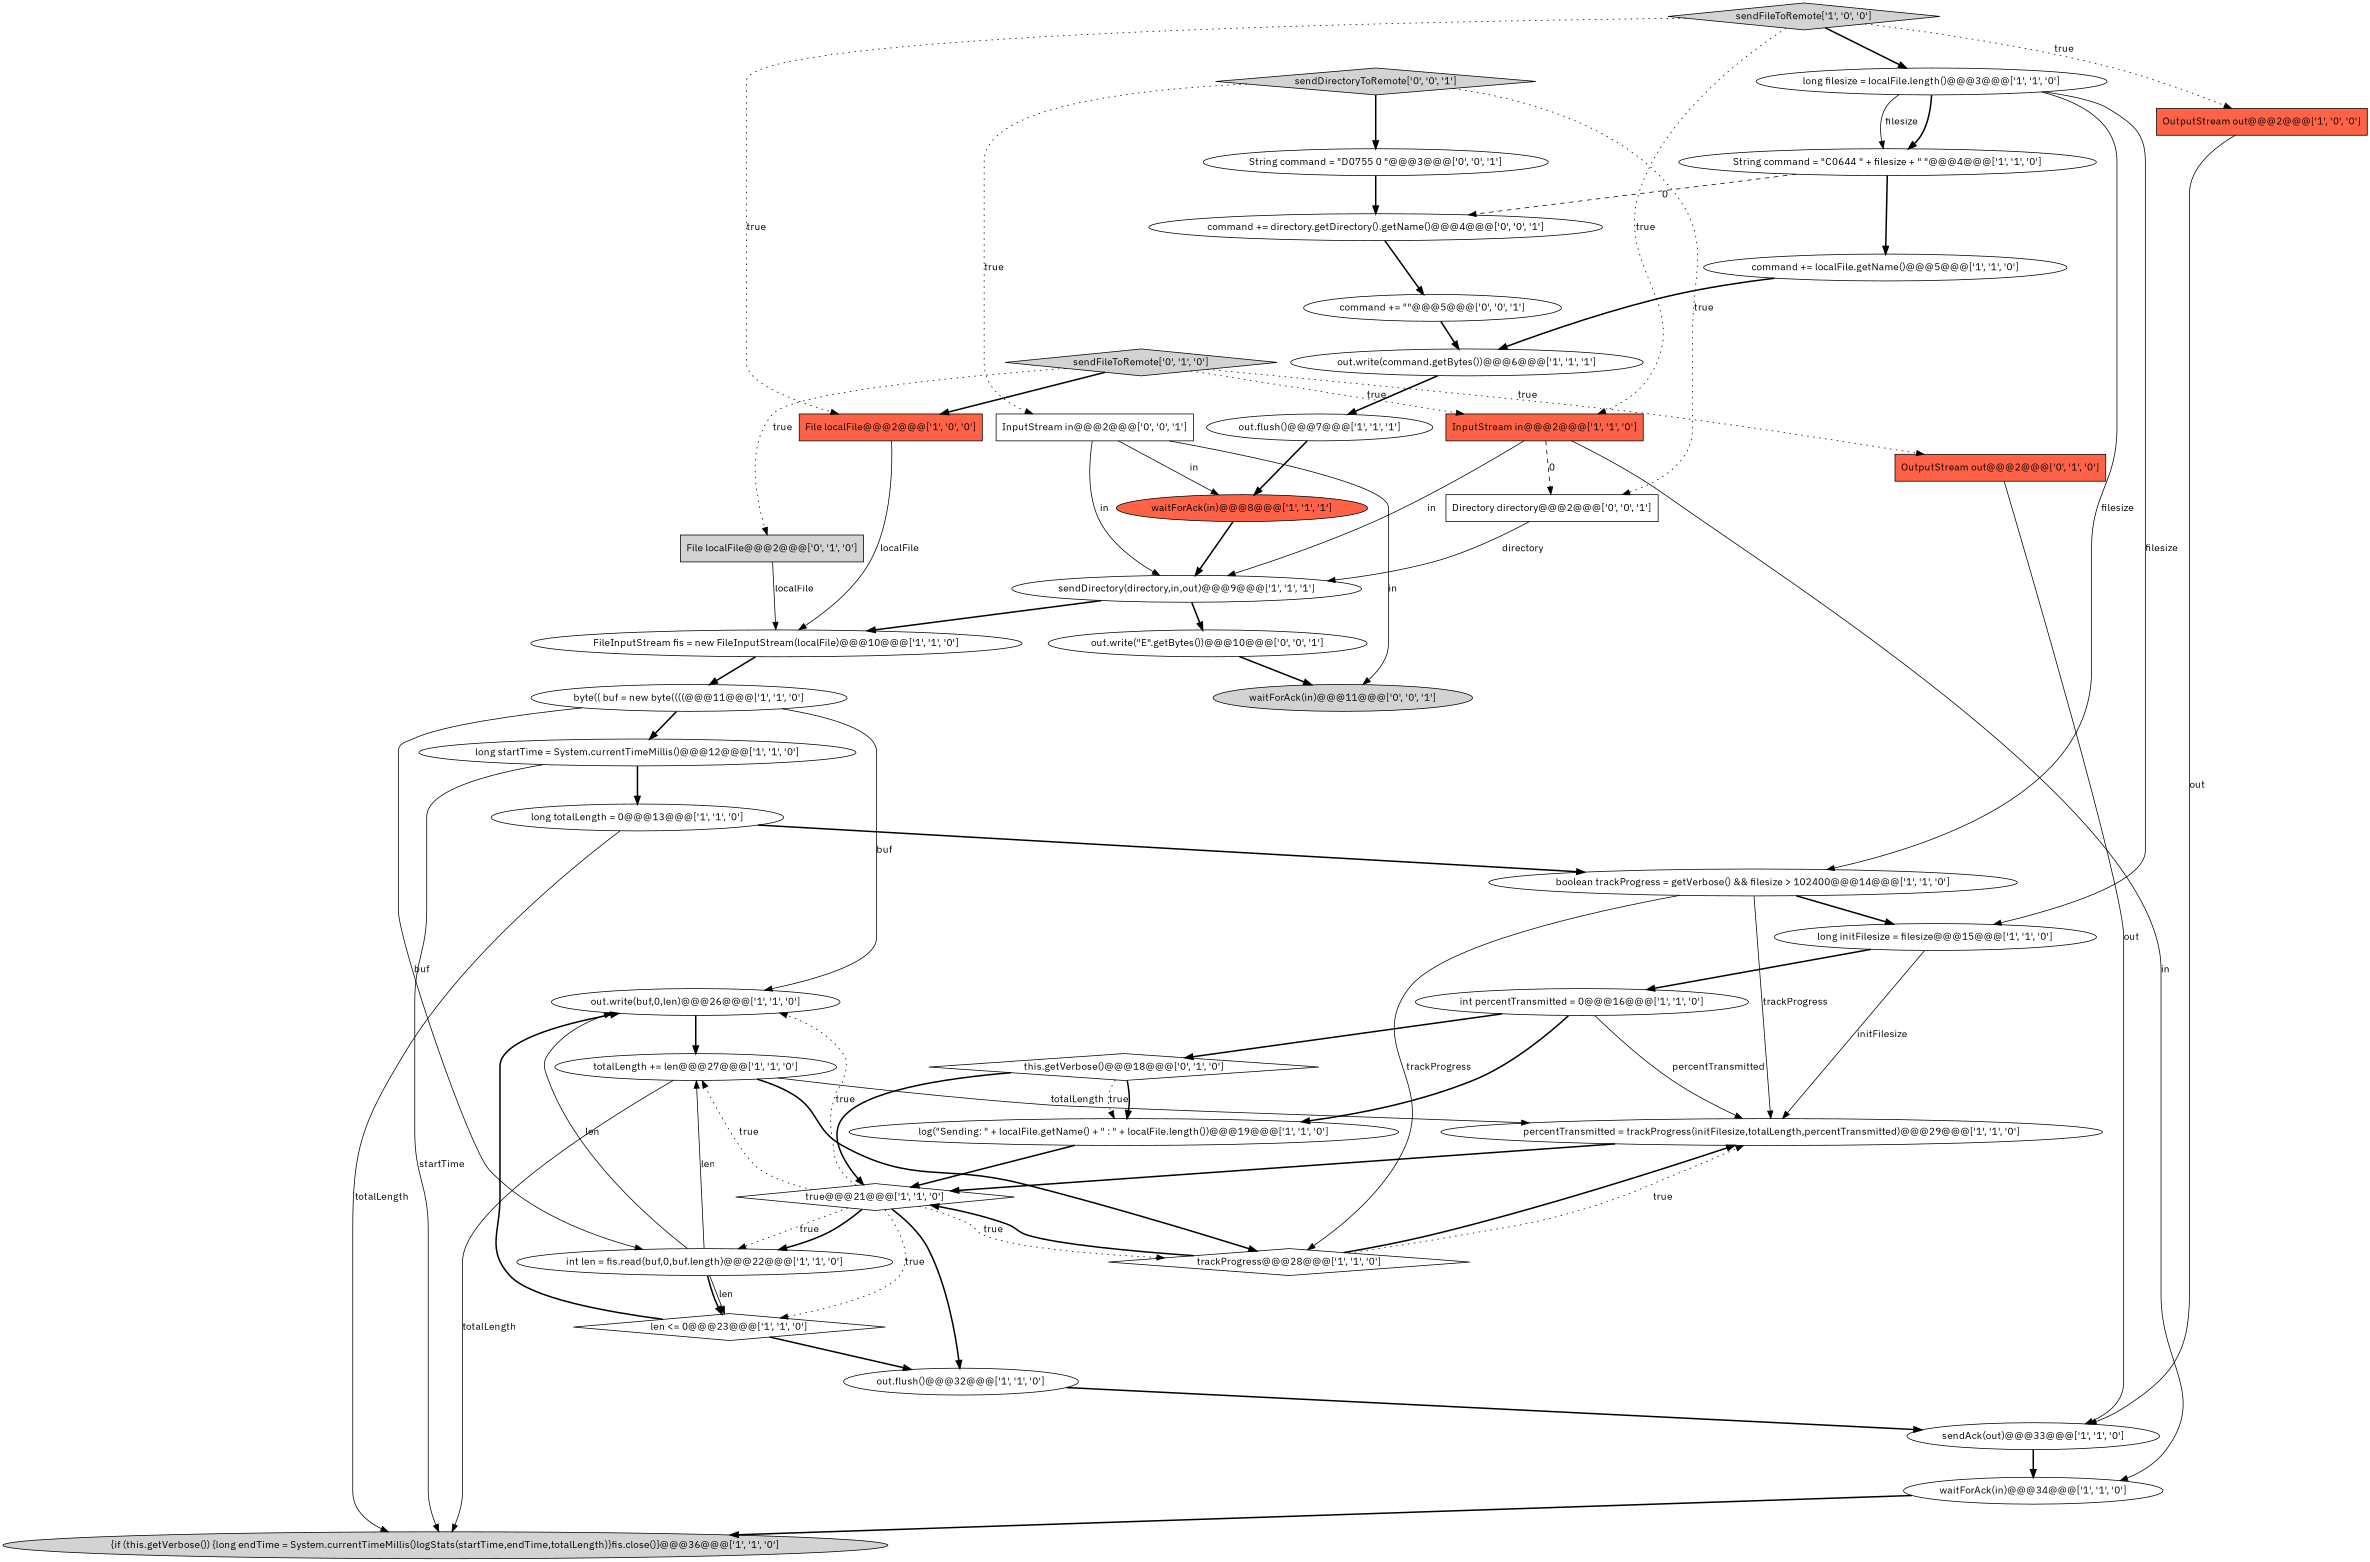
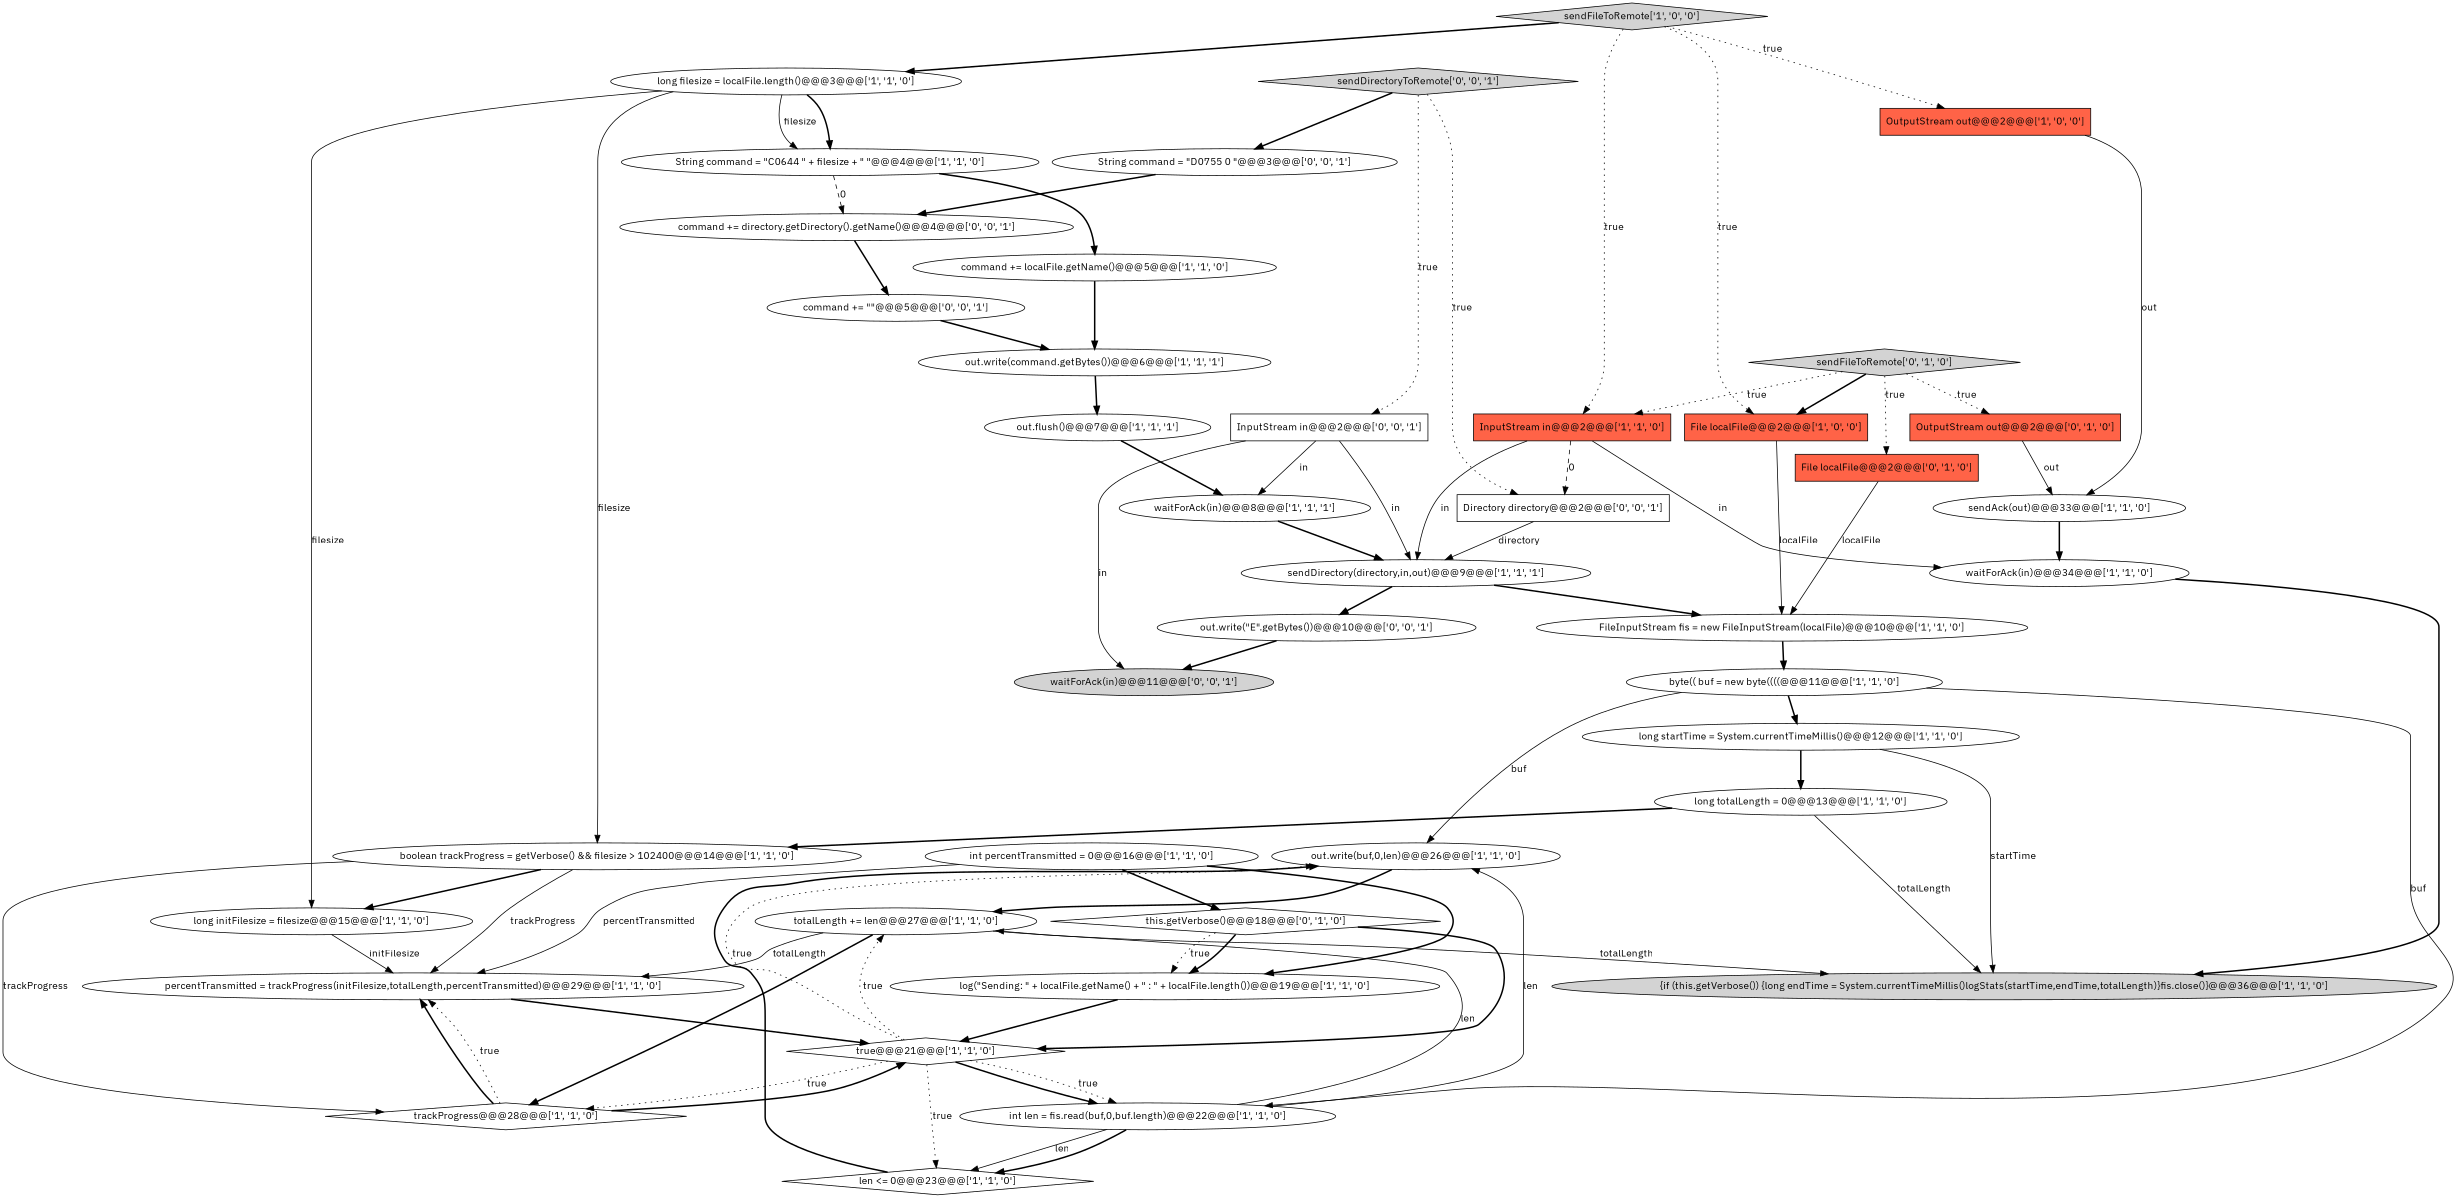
(1242, 508) -> (1245, 508)
(772, 548) -> (1887, 468)
(1768, 968) -> none
(961, 1382) -> none
